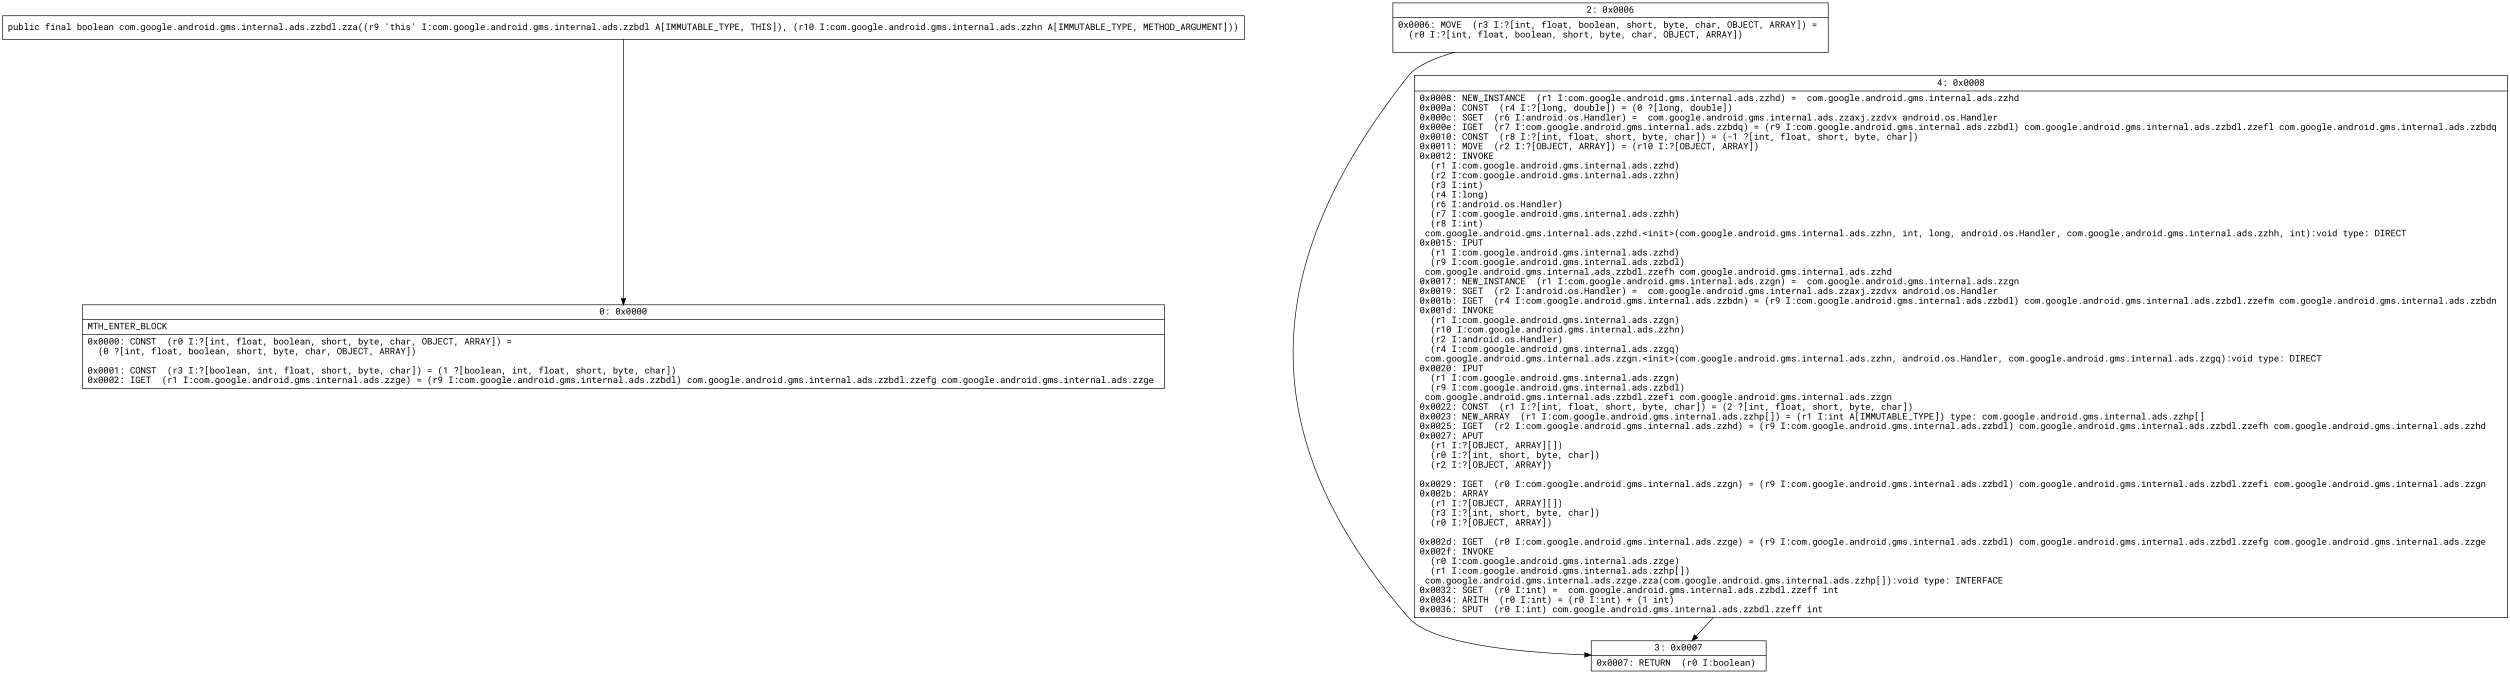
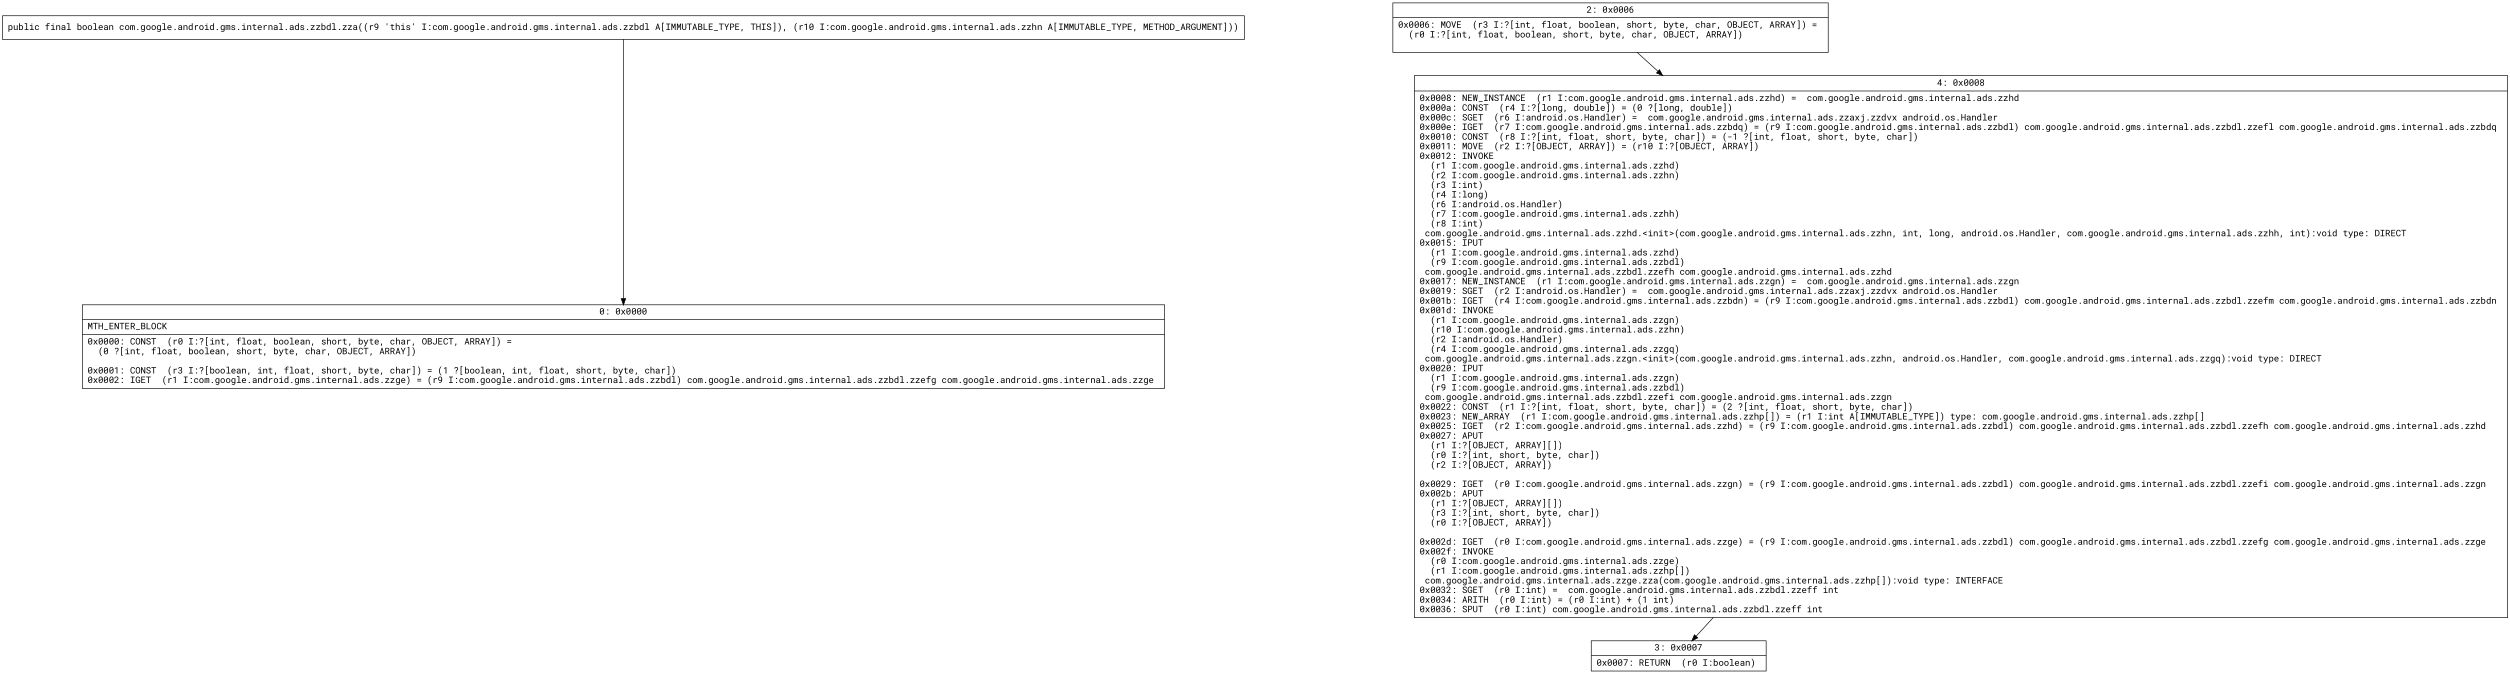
(1299, 412) -> (1647, 62)
(1459, 494) -> (1457, 494)
